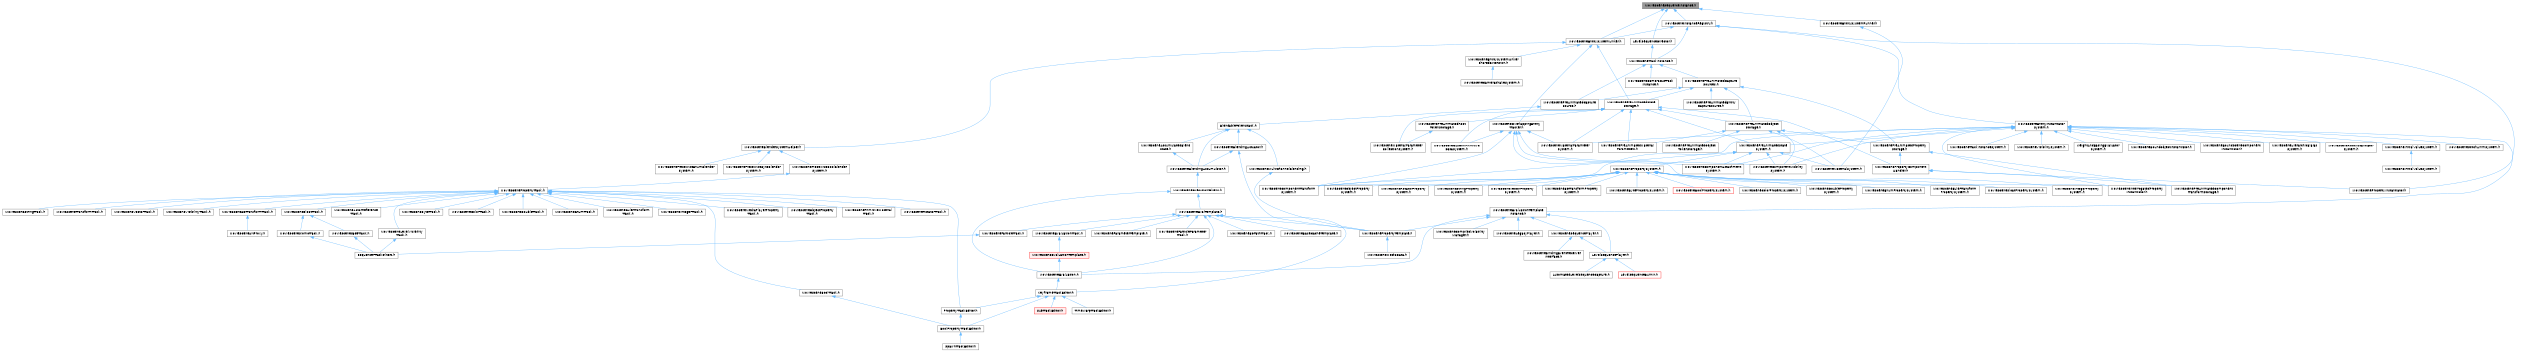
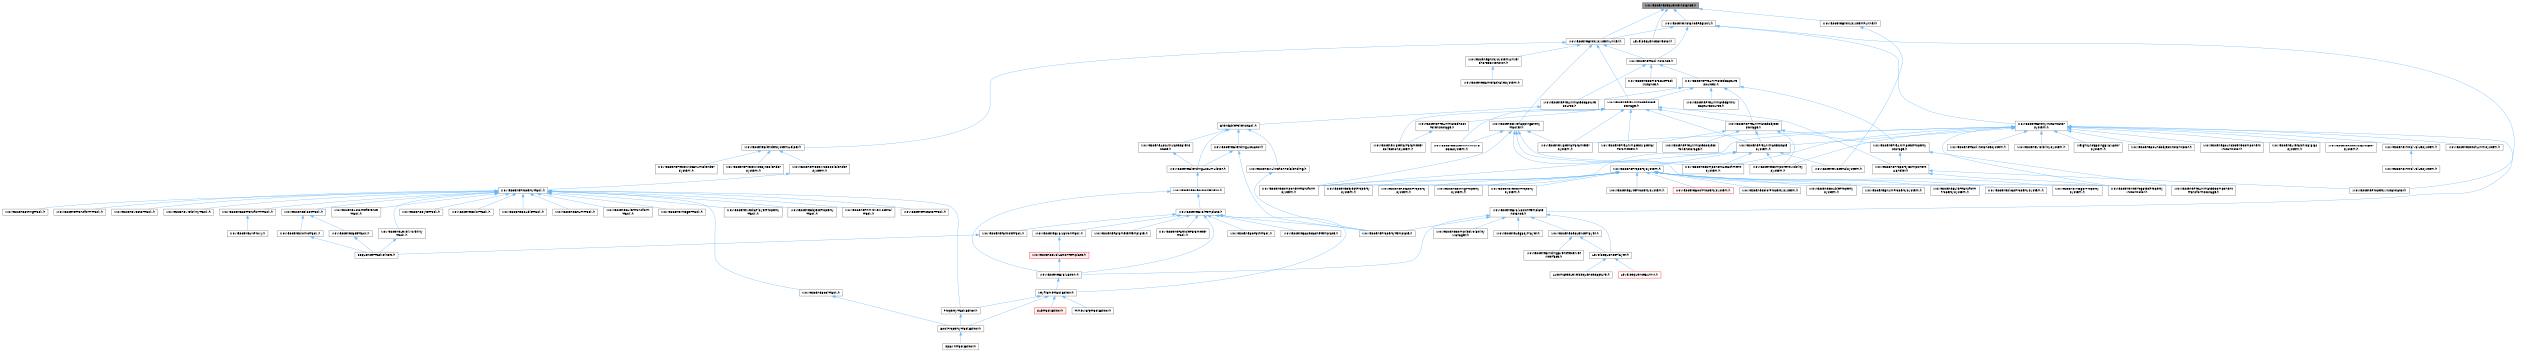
(1652, 53) -> (1625, 52)
(1805, 146) -> (1758, 136)
(2106, 180) -> (2020, 180)
(1572, 191) -> none
(1387, 255) -> none
